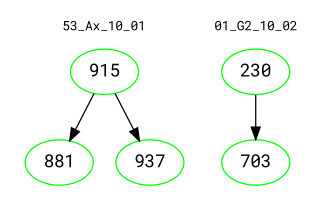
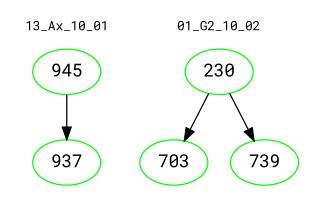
(105, 27) -> (67, 27)
(105, 72) -> (67, 72)
(59, 163) -> none
none -> (265, 163)
